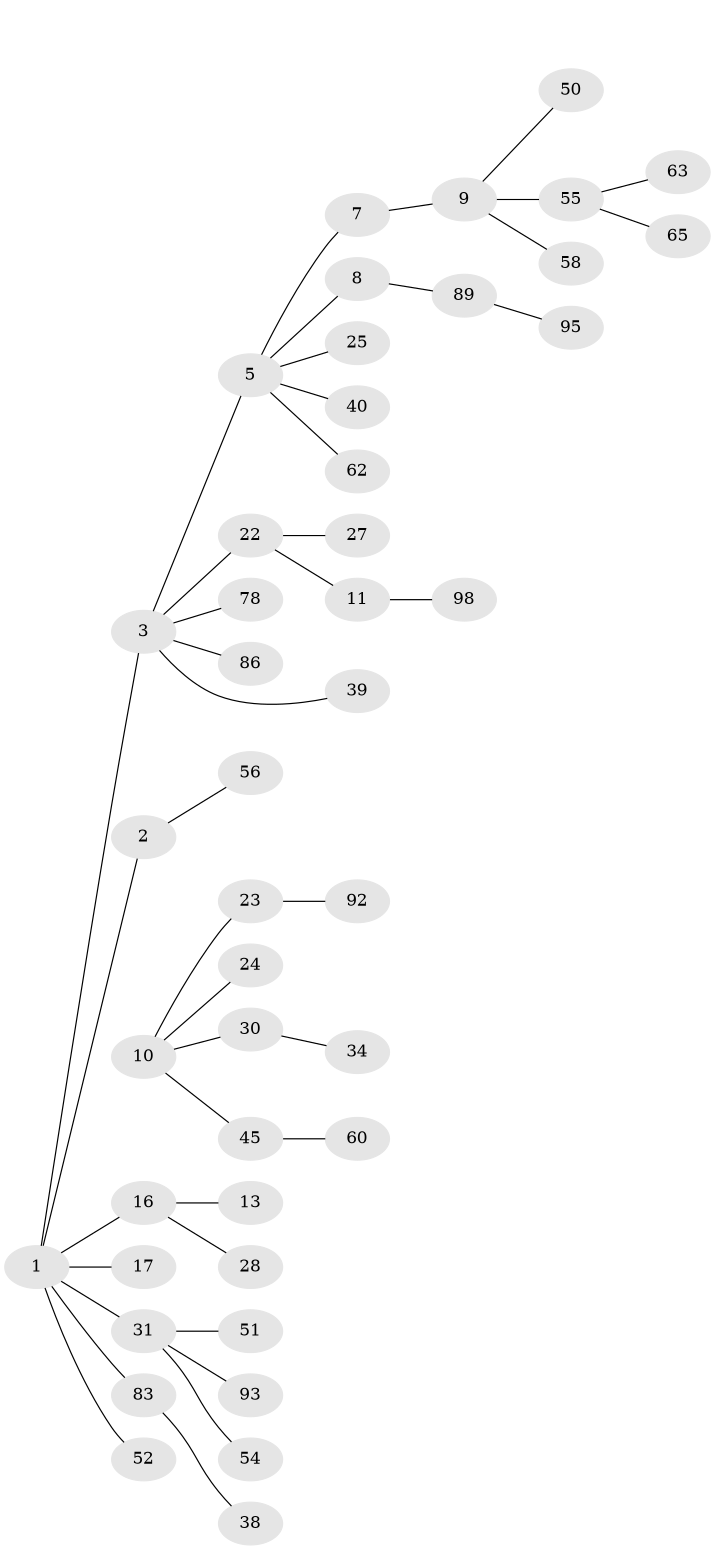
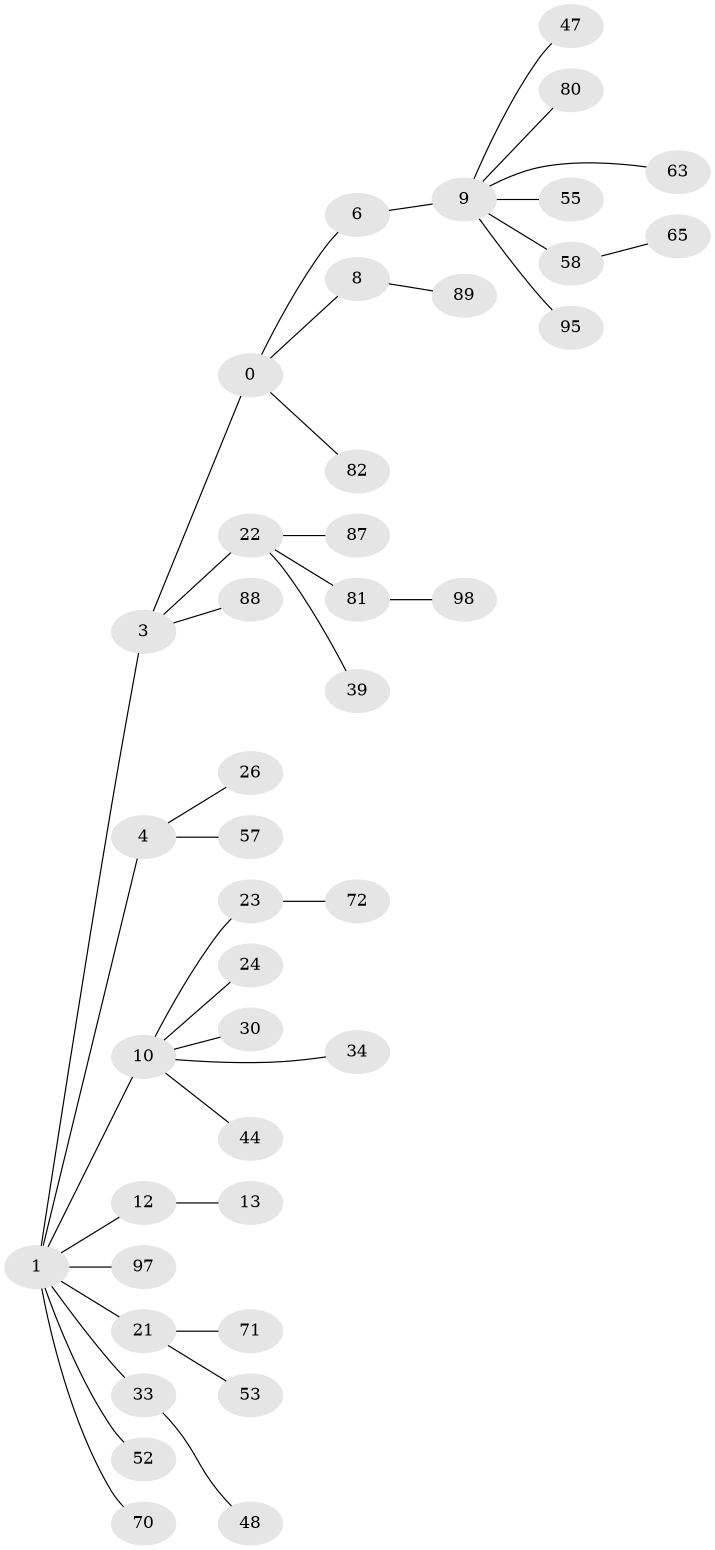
none -> (571, 26)
(571, 90) -> (571, 90)
(625, 186) -> (566, 164)
(357, 215) -> (357, 215)
(625, 218) -> (625, 250)
(518, 312) -> (514, 266)
(357, 343) -> none
(251, 375) -> (251, 375)
(357, 407) -> none
(357, 471) -> (357, 471)
(357, 536) -> (357, 536)
(251, 600) -> (251, 600)
(357, 600) -> (357, 600)
(251, 664) -> none
(235, 701) -> (311, 610)
(251, 773) -> (251, 773)
(144, 837) -> (144, 837)
none -> (251, 837)
(357, 901) -> (357, 901)
(304, 1041) -> (251, 1063)
(251, 1139) -> (251, 1139)
(357, 1139) -> none
none -> (90, 1162)
(144, 1203) -> (144, 1203)
(144, 1267) -> (144, 1267)
(251, 1267) -> none
(144, 1331) -> (144, 1331)
(251, 1331) -> (251, 1331)
(144, 1395) -> (144, 1395)
(251, 1395) -> (251, 1395)
(251, 1459) -> none
none -> (144, 1524)
(251, 1524) -> (251, 1524)
